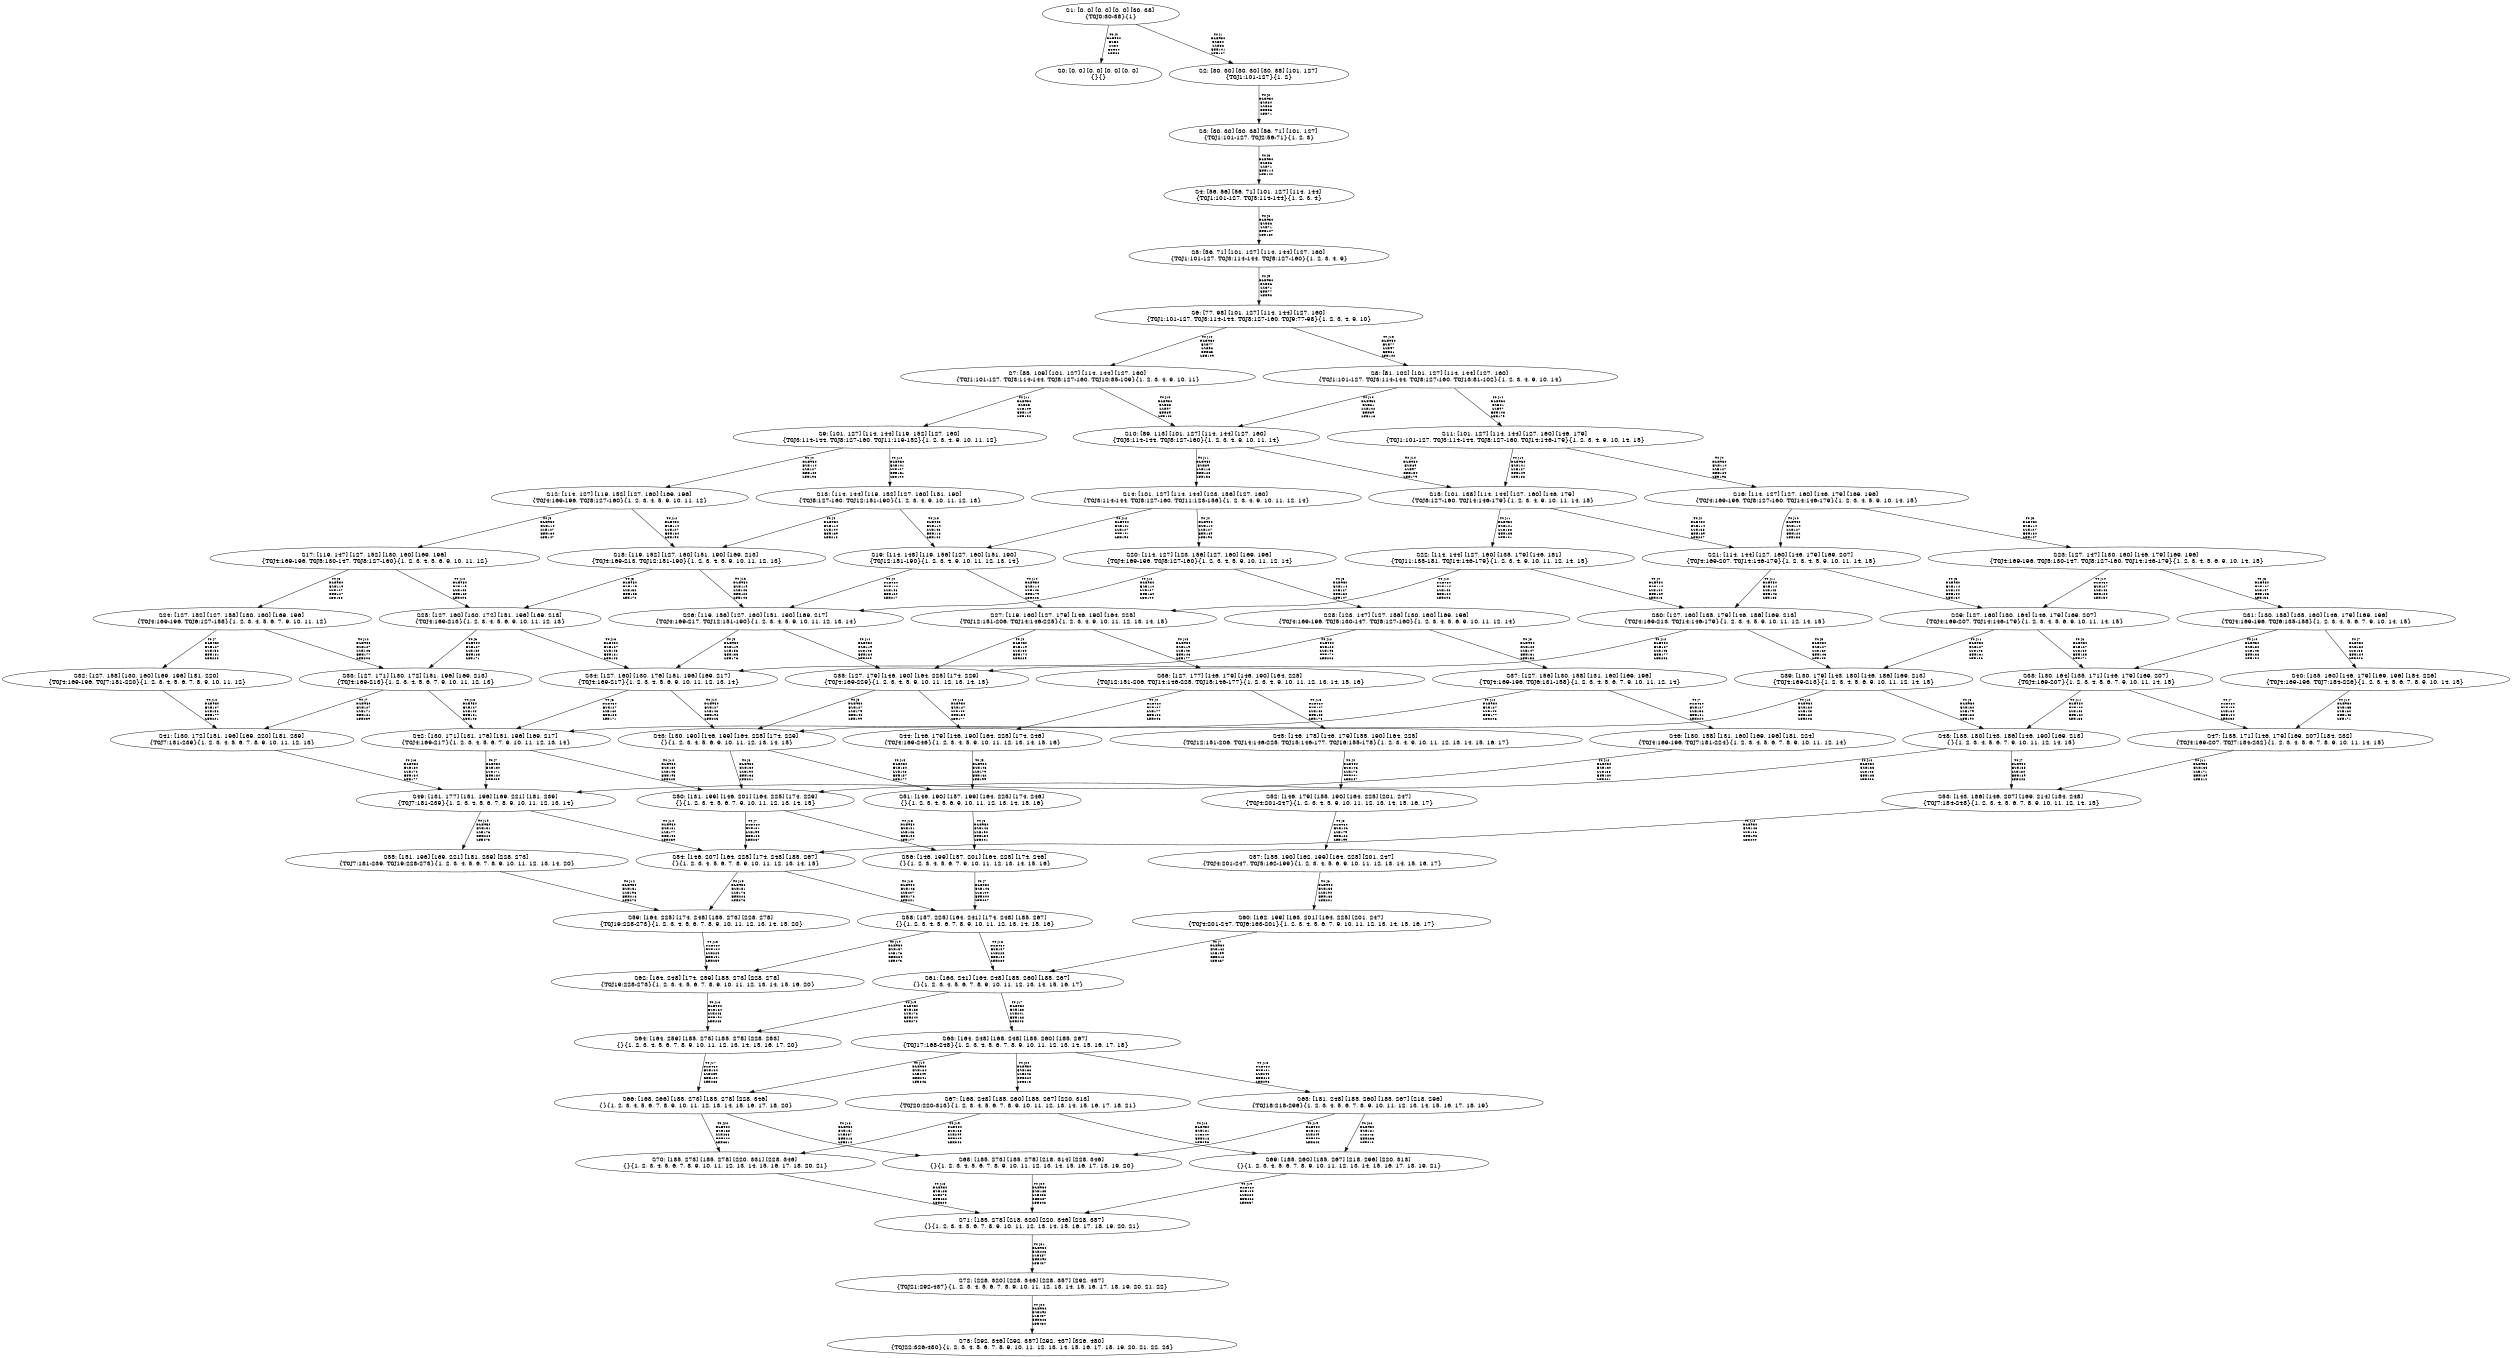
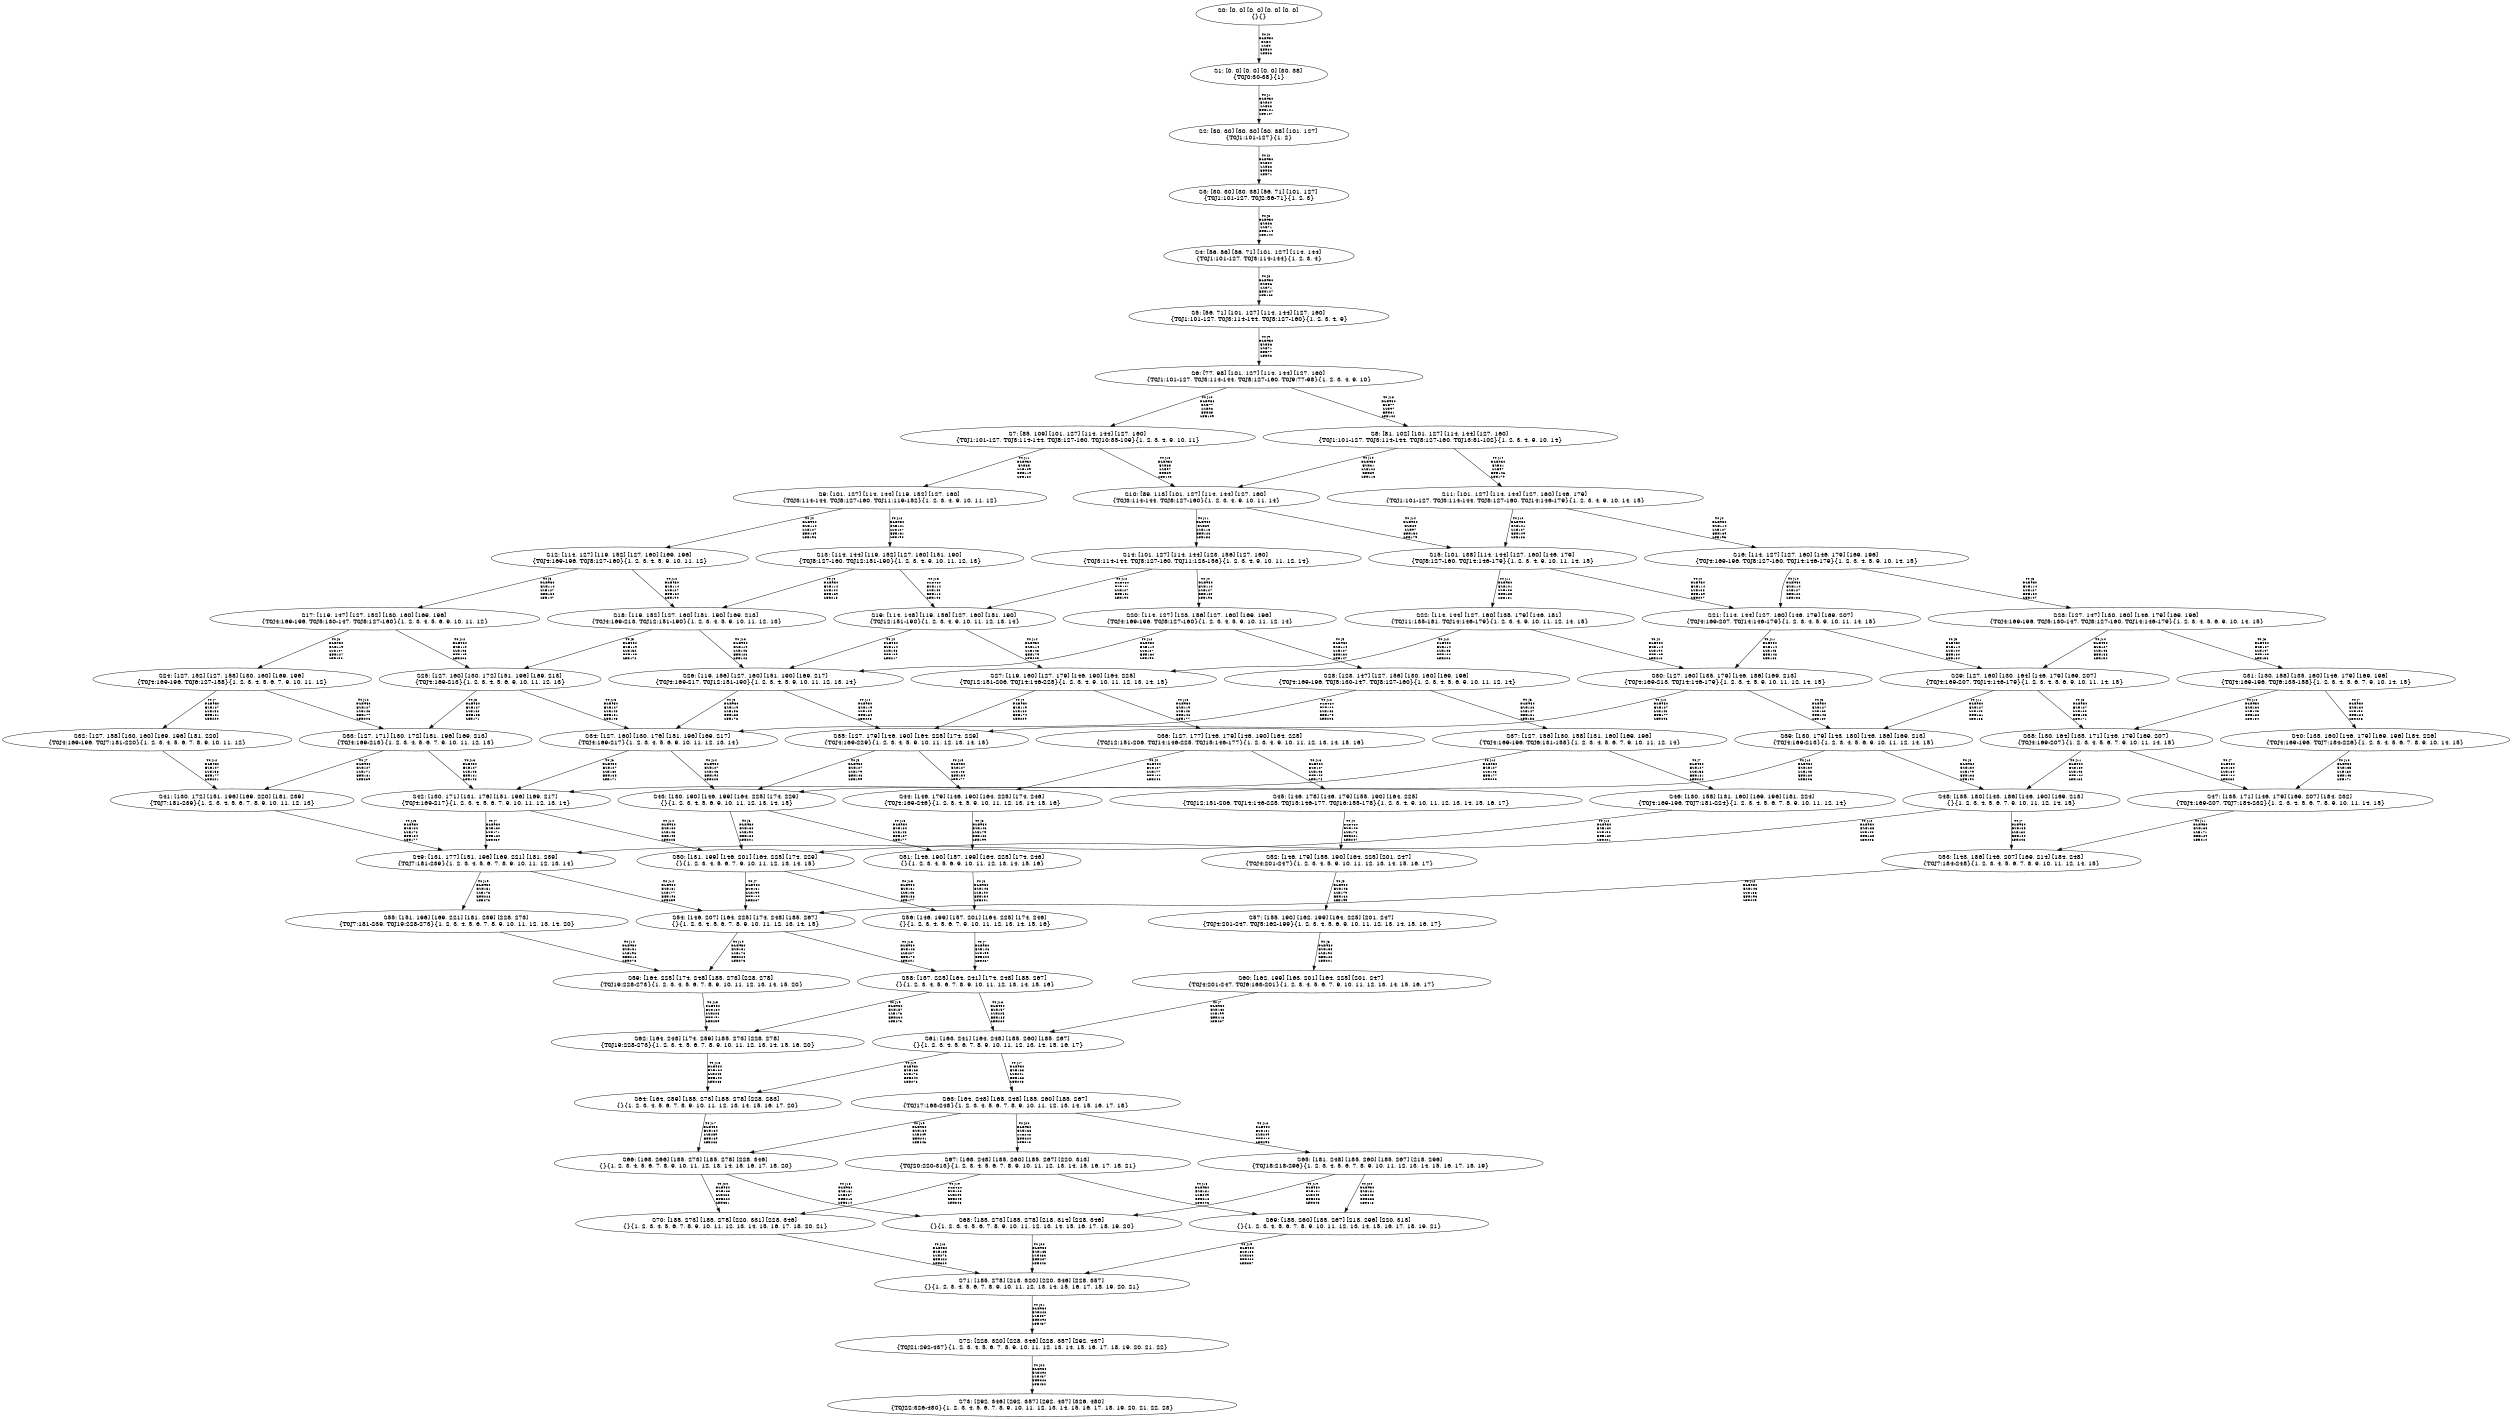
(1105, 42) -> (1259, 42)
